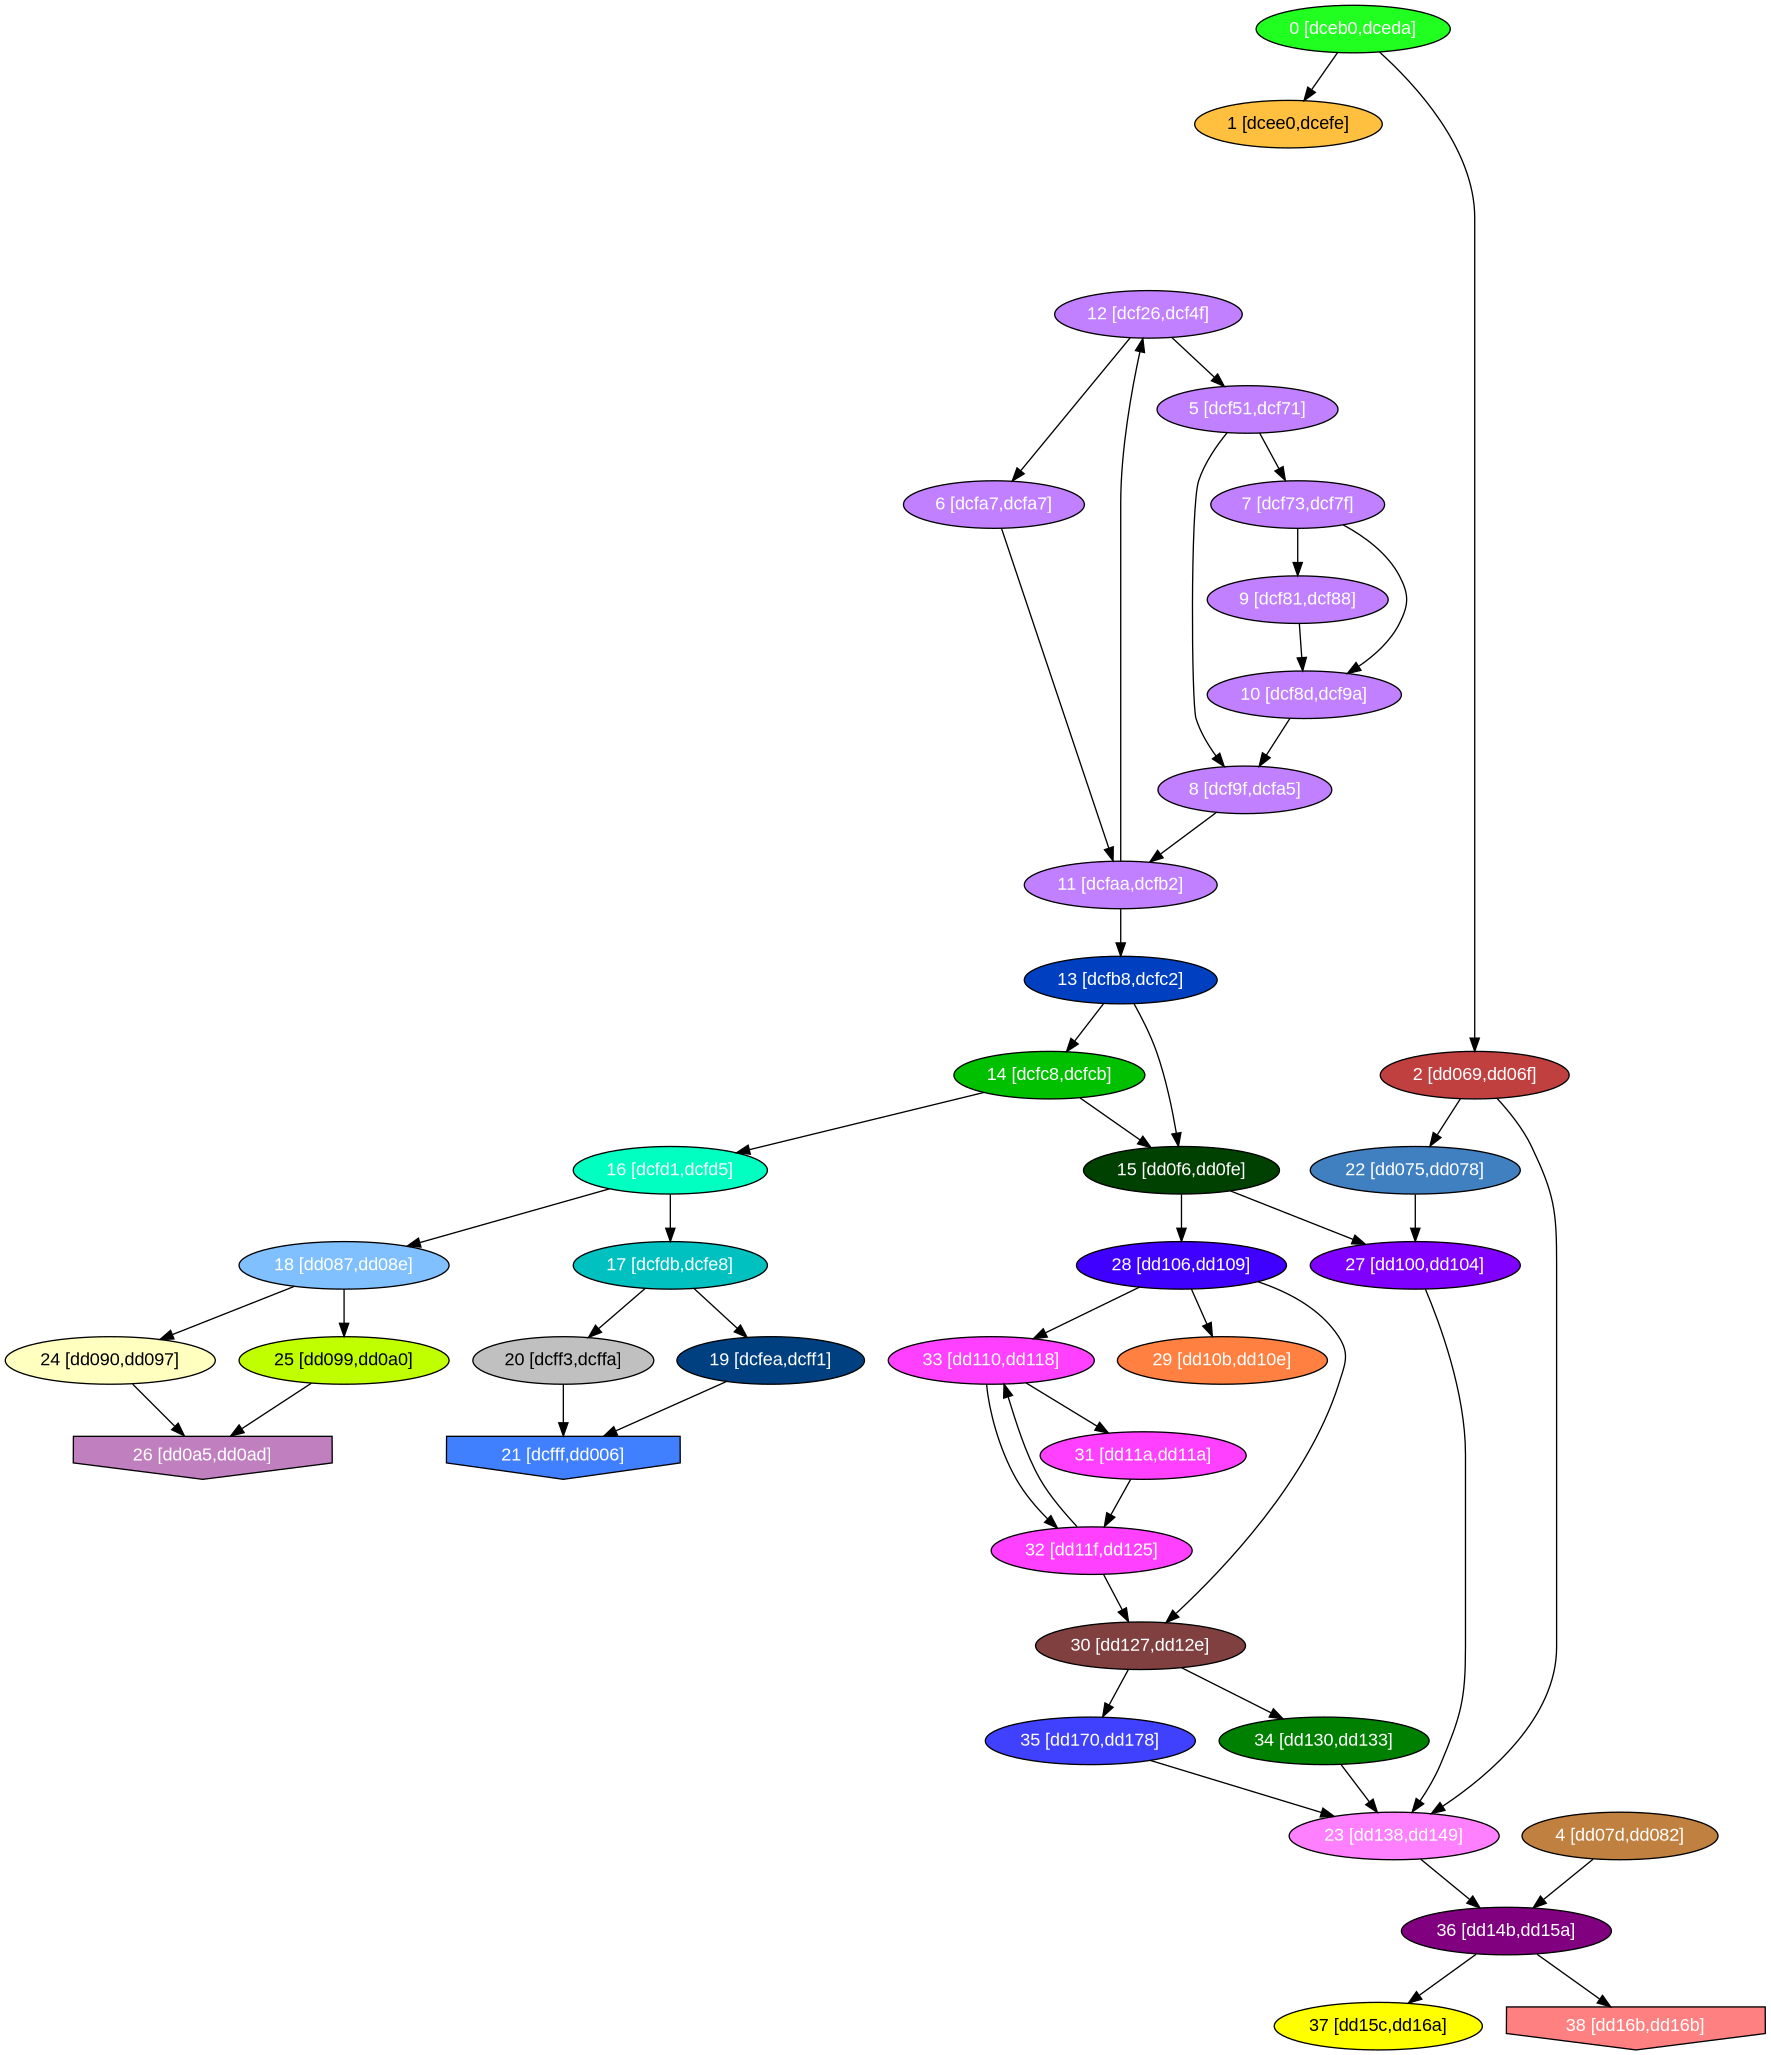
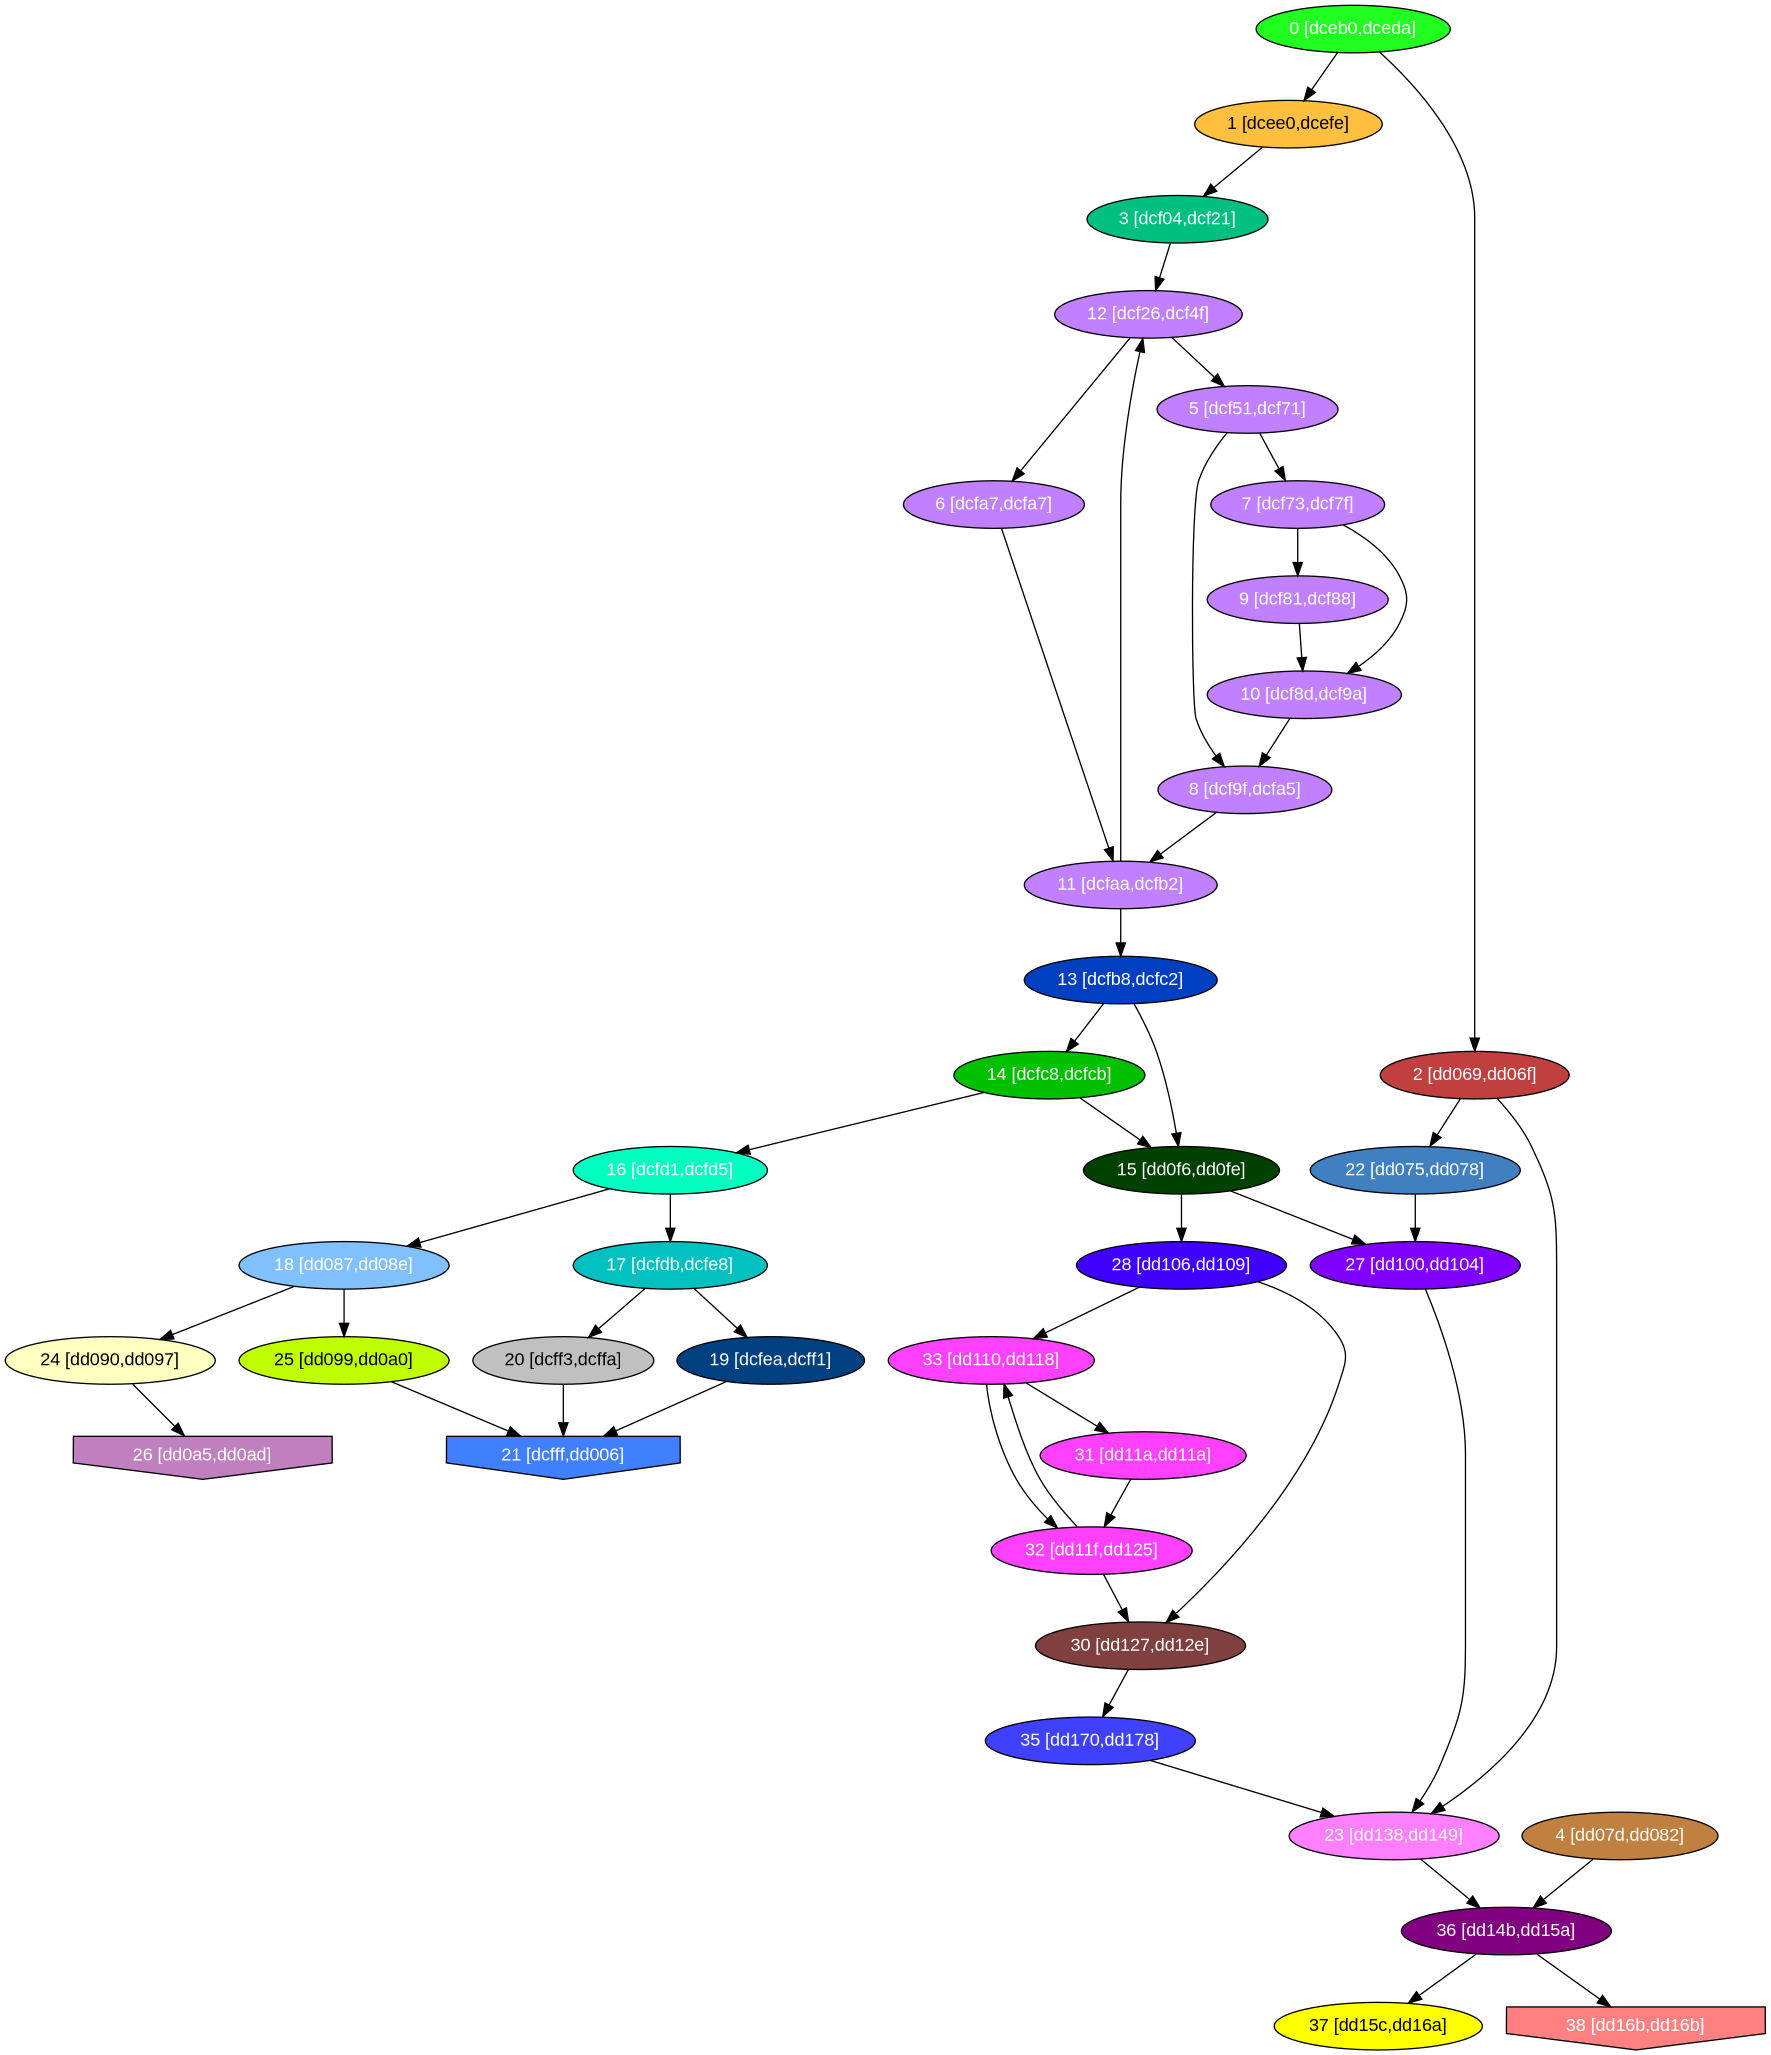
none -> (1178, 219)
(1222, 1360) -> none
(277, 1406) -> (450, 1406)
(1324, 1741) -> none
